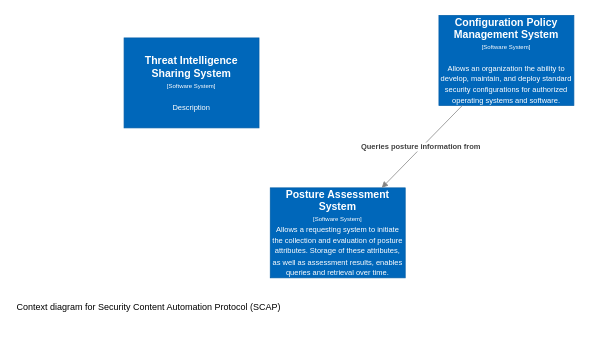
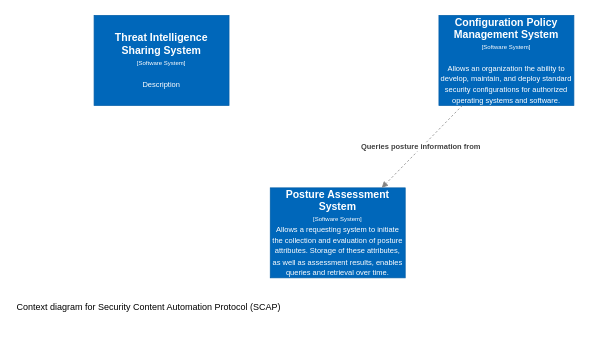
(192, 83) -> (162, 60)
(446, 122) -> (446, 122)
